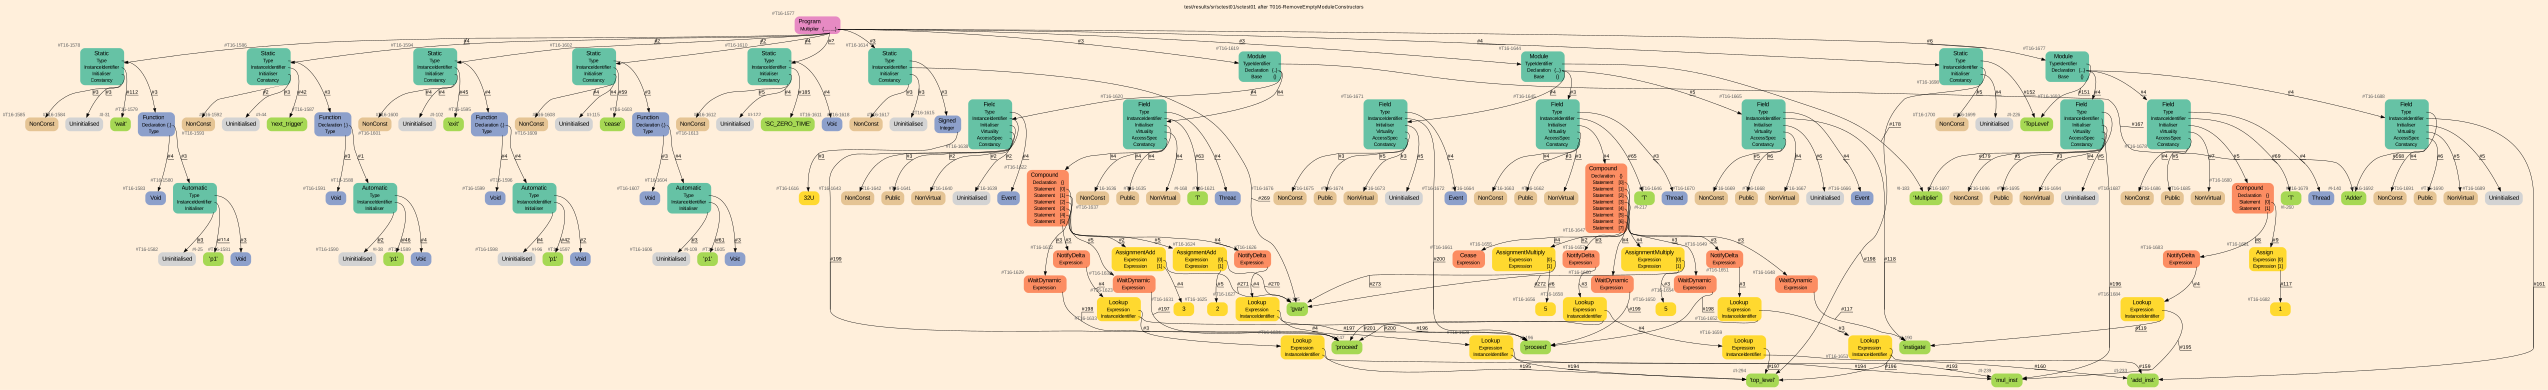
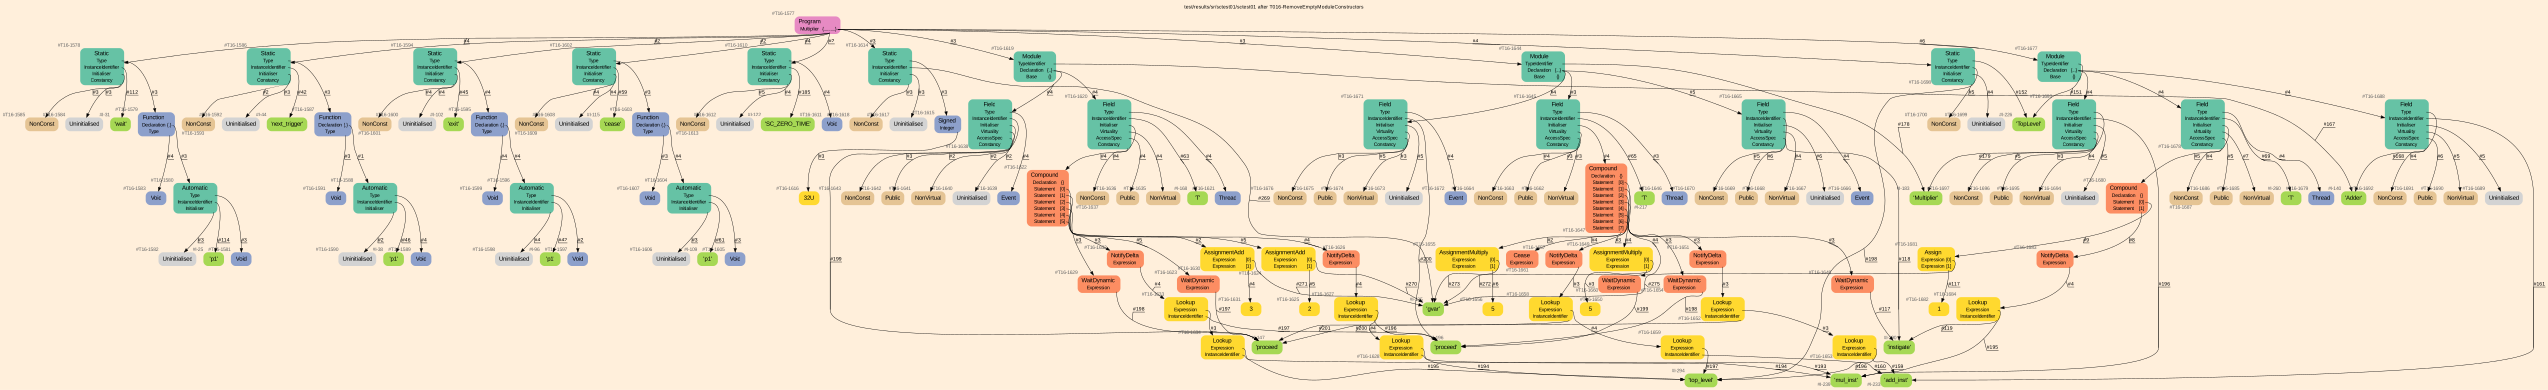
none -> (1700, 274)
